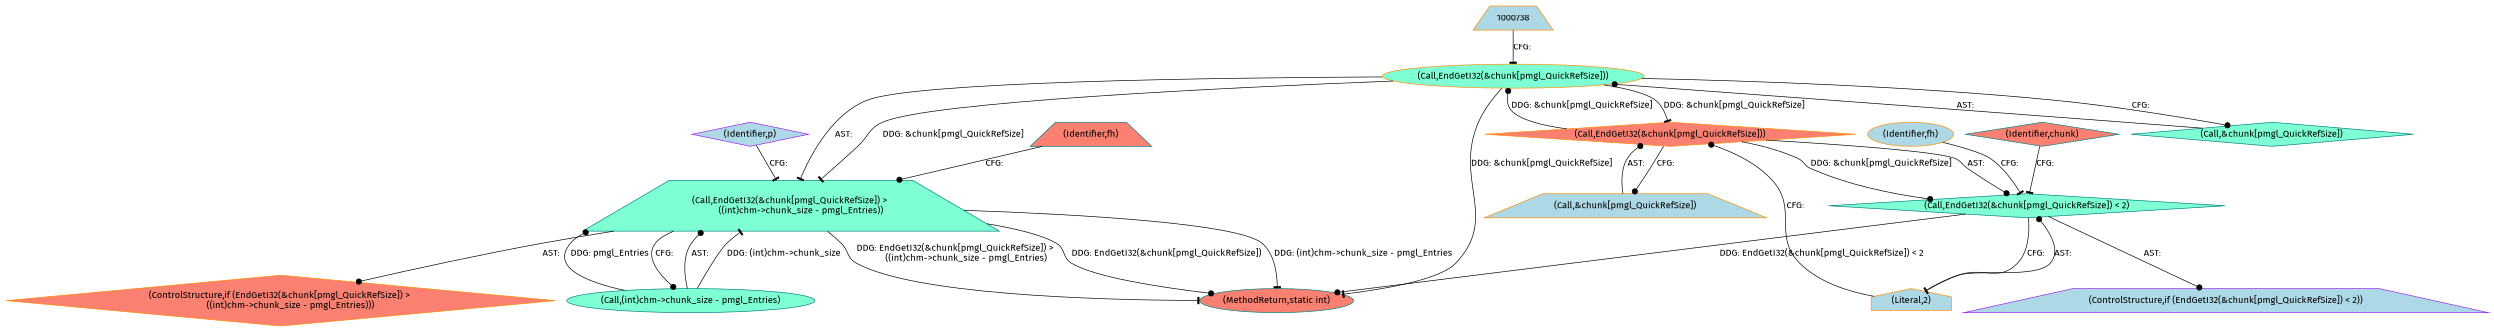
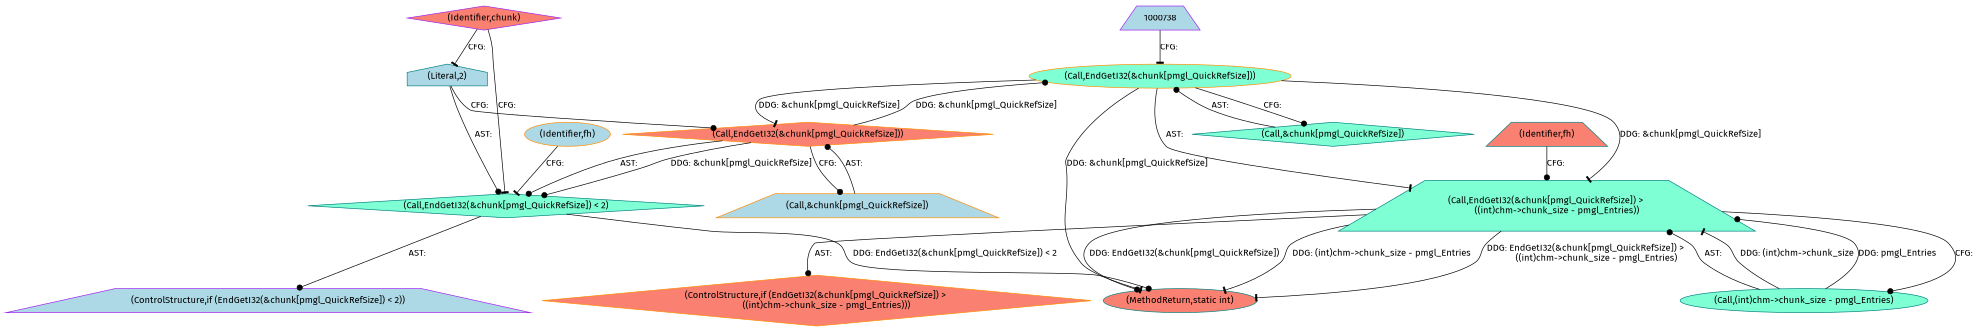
(1513, 18) -> (1160, 18)
(750, 134) -> none
(2042, 134) -> (484, 18)
(2013, 267) -> (467, 46)
(1911, 301) -> (447, 76)
